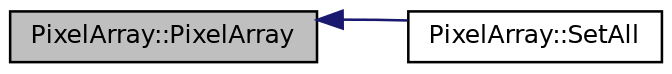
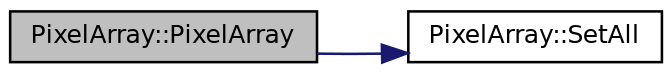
(375, 20) -> (350, 54)
